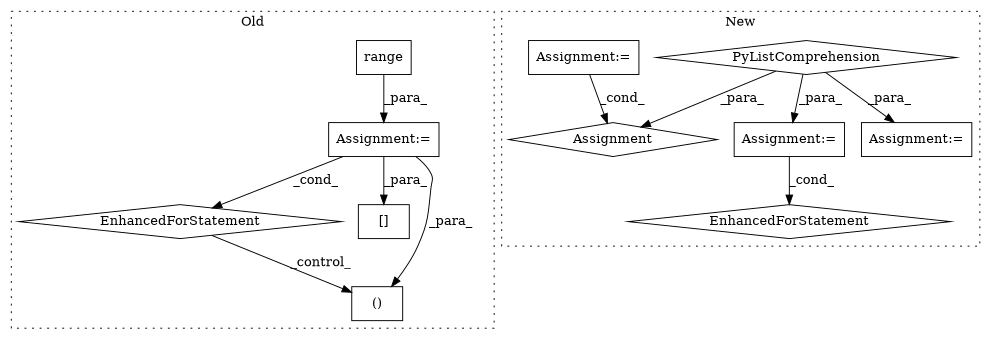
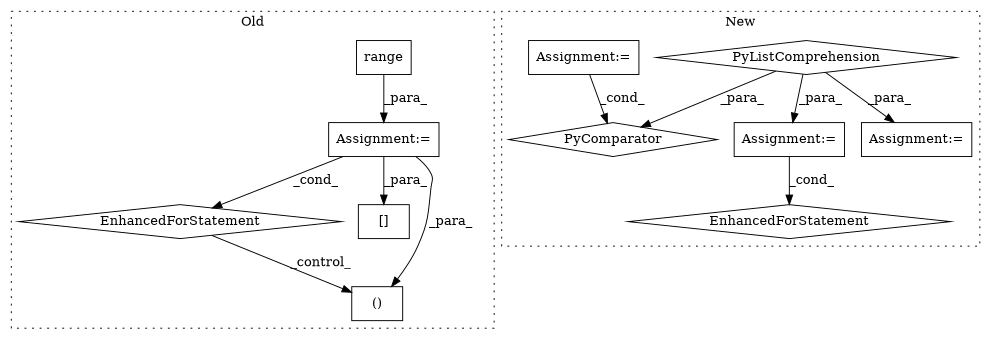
(613, 140) -> (613, 140)
